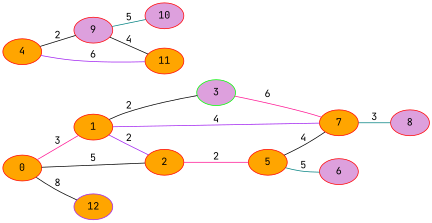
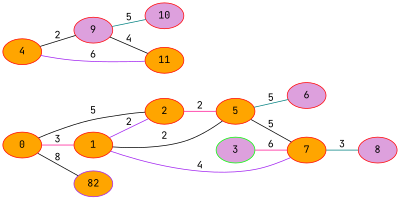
(153, 105) -> (170, 145)
(303, 138) -> (271, 125)
(93, 207) -> (93, 184)
